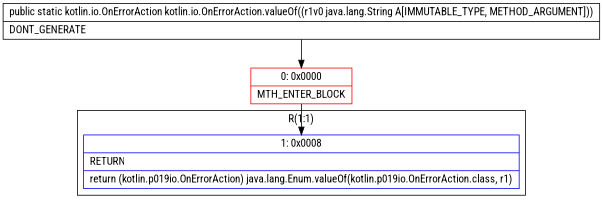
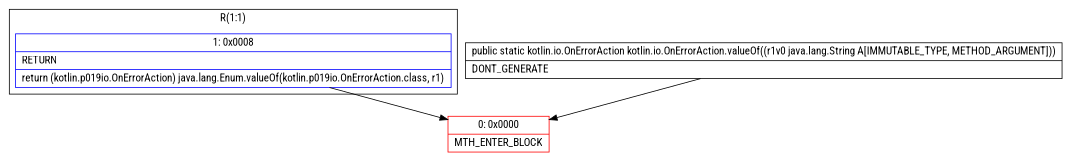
(301, 115) -> (385, 103)
